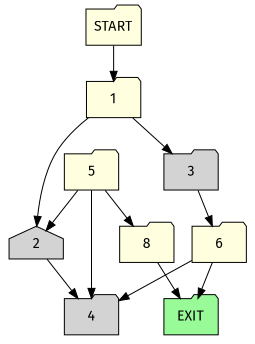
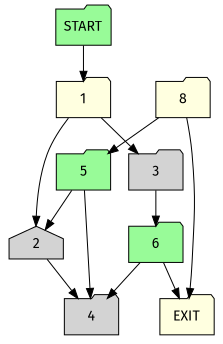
(114, 27) -> (83, 27)
(92, 172) -> (83, 172)
(116, 204) -> (137, 133)
(219, 244) -> (156, 244)
(191, 317) -> (187, 317)
